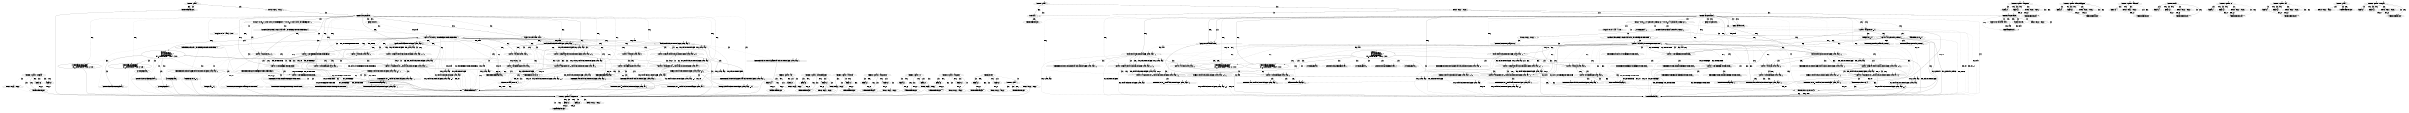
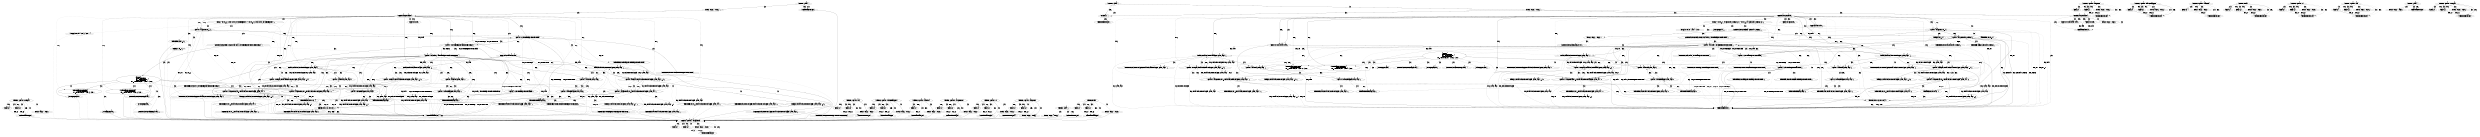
(366, 39) -> none
(280, 59) -> none
